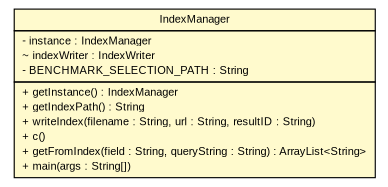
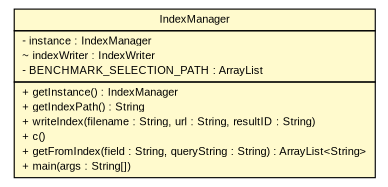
(136, 71) -> (143, 71)
